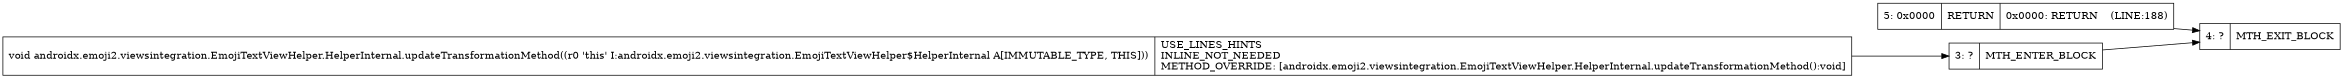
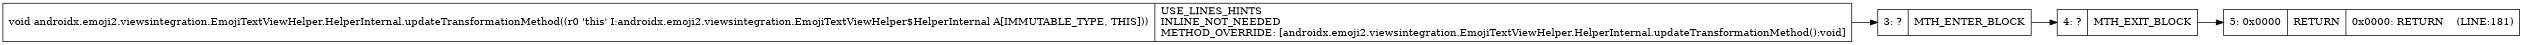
(2087, 16) -> (2433, 22)
(2183, 29) -> (2207, 22)
